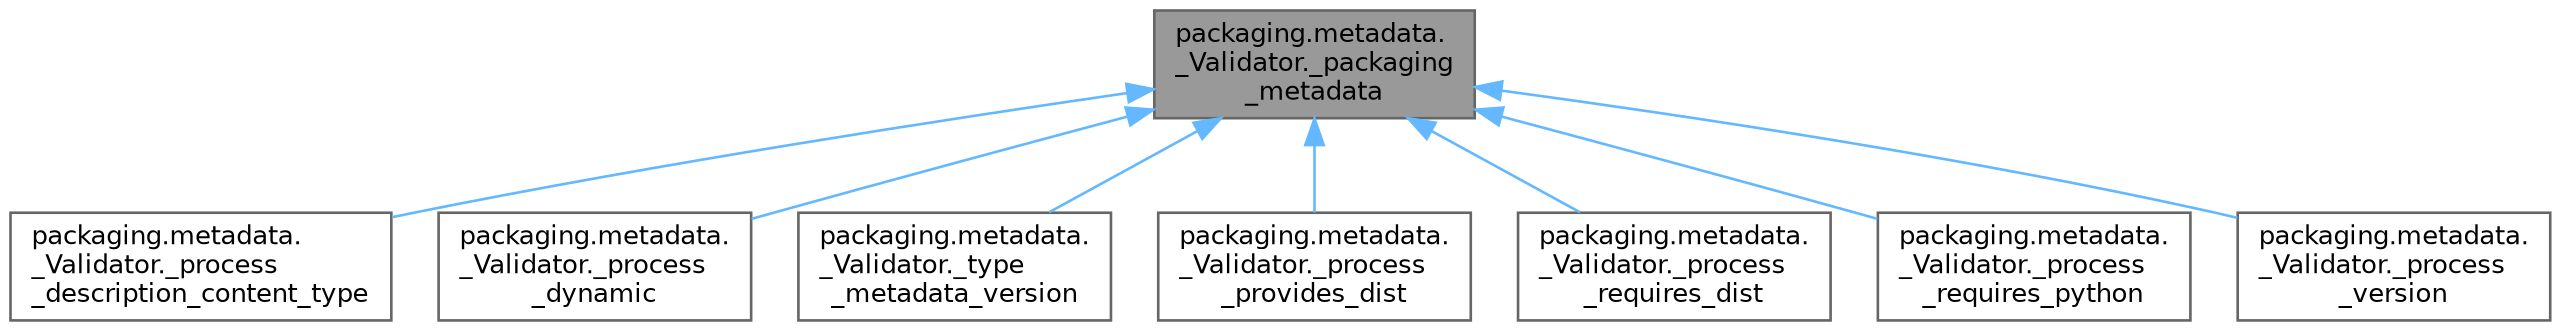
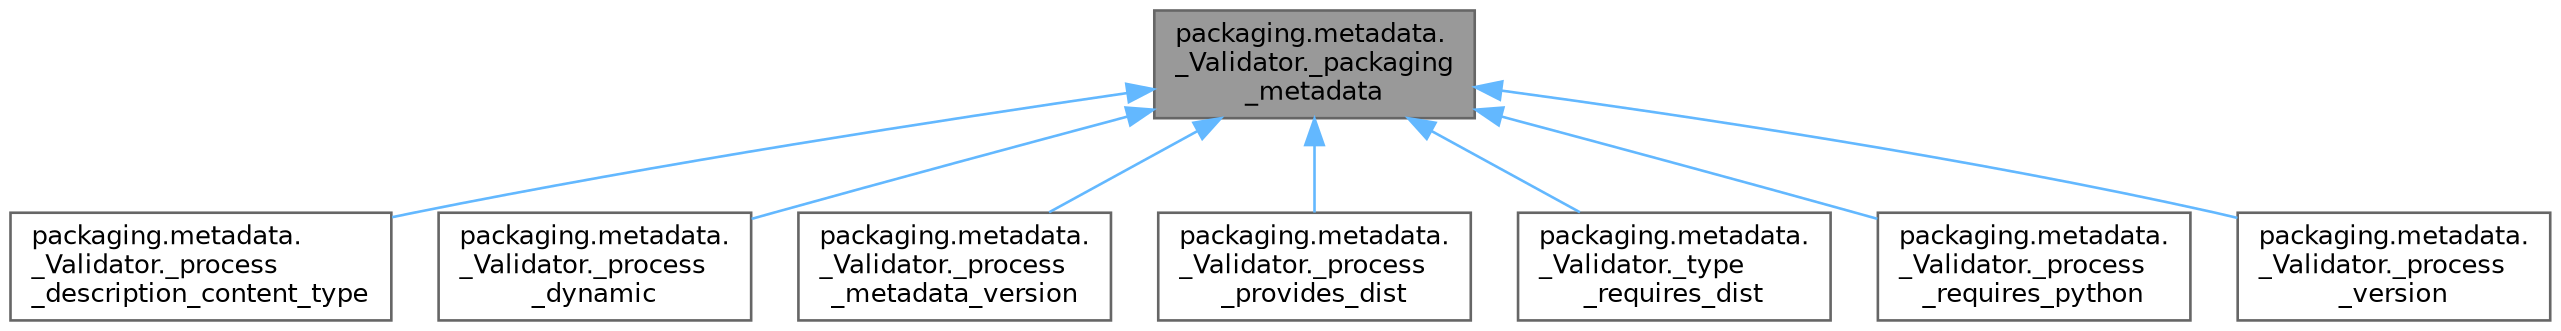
(955, 267) -> (955, 267)
(1674, 267) -> (1674, 267)
